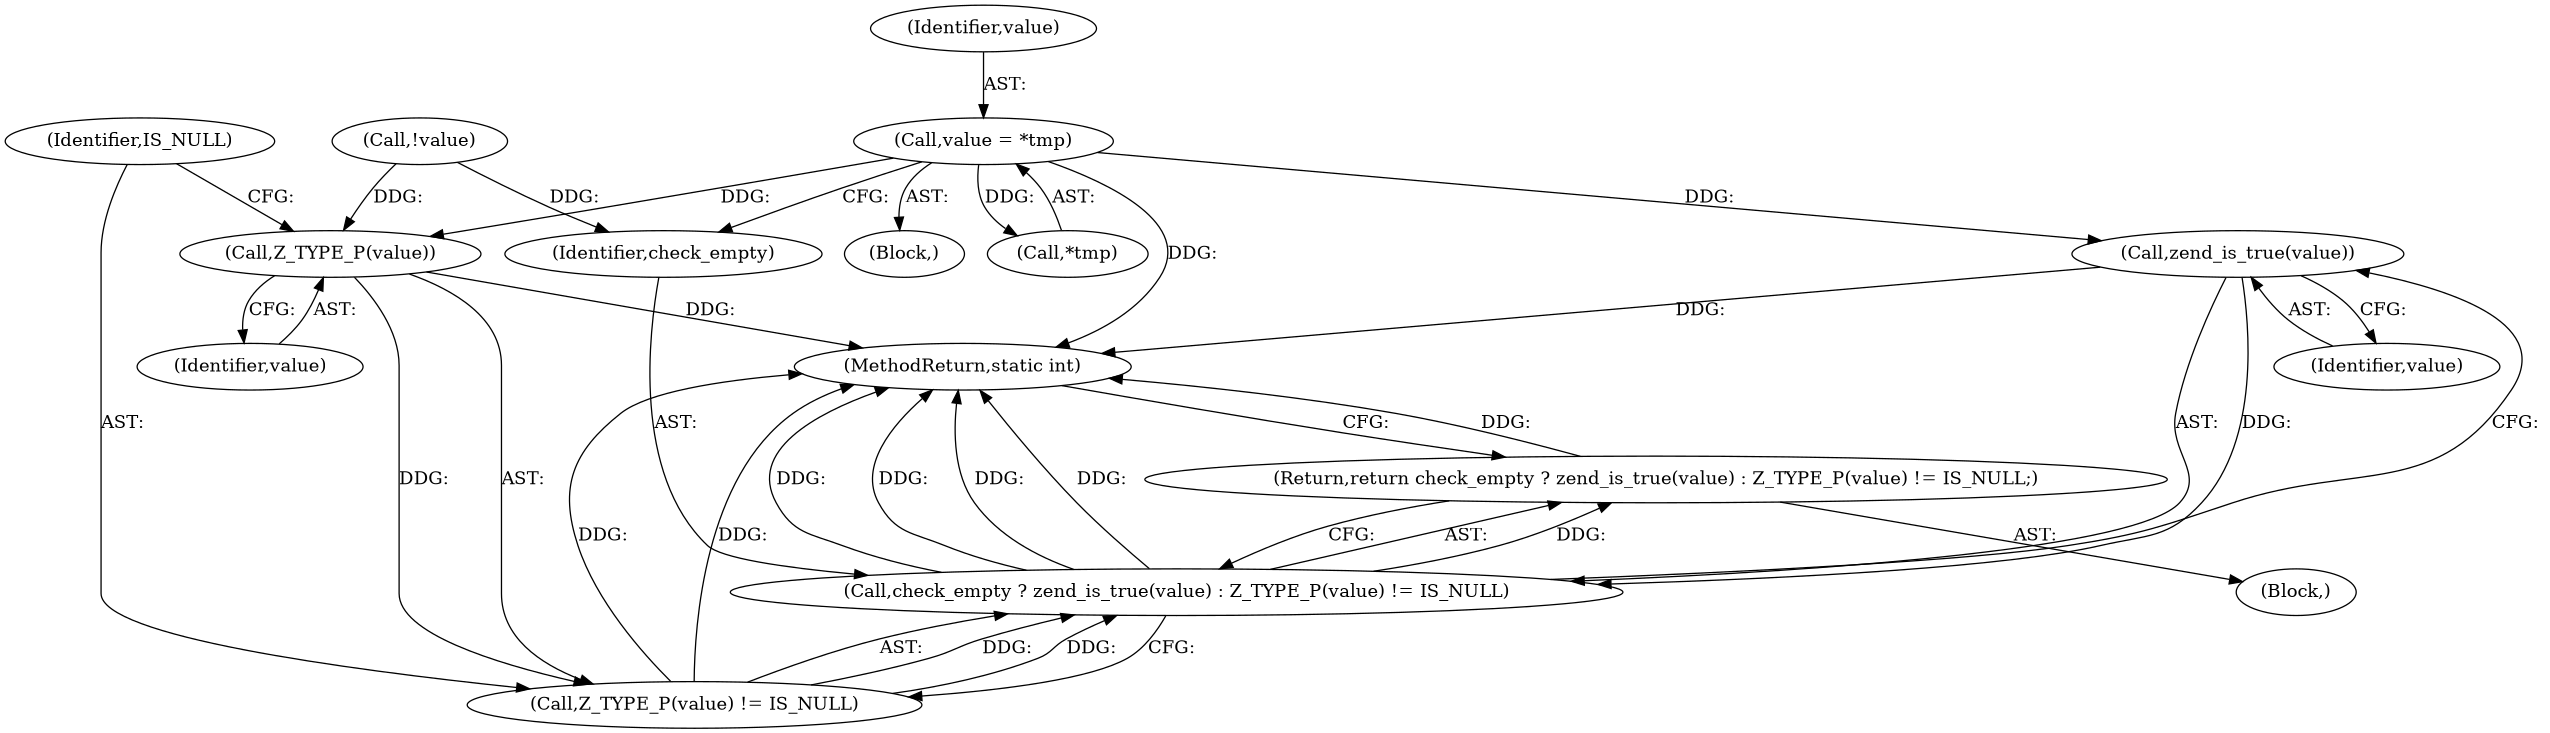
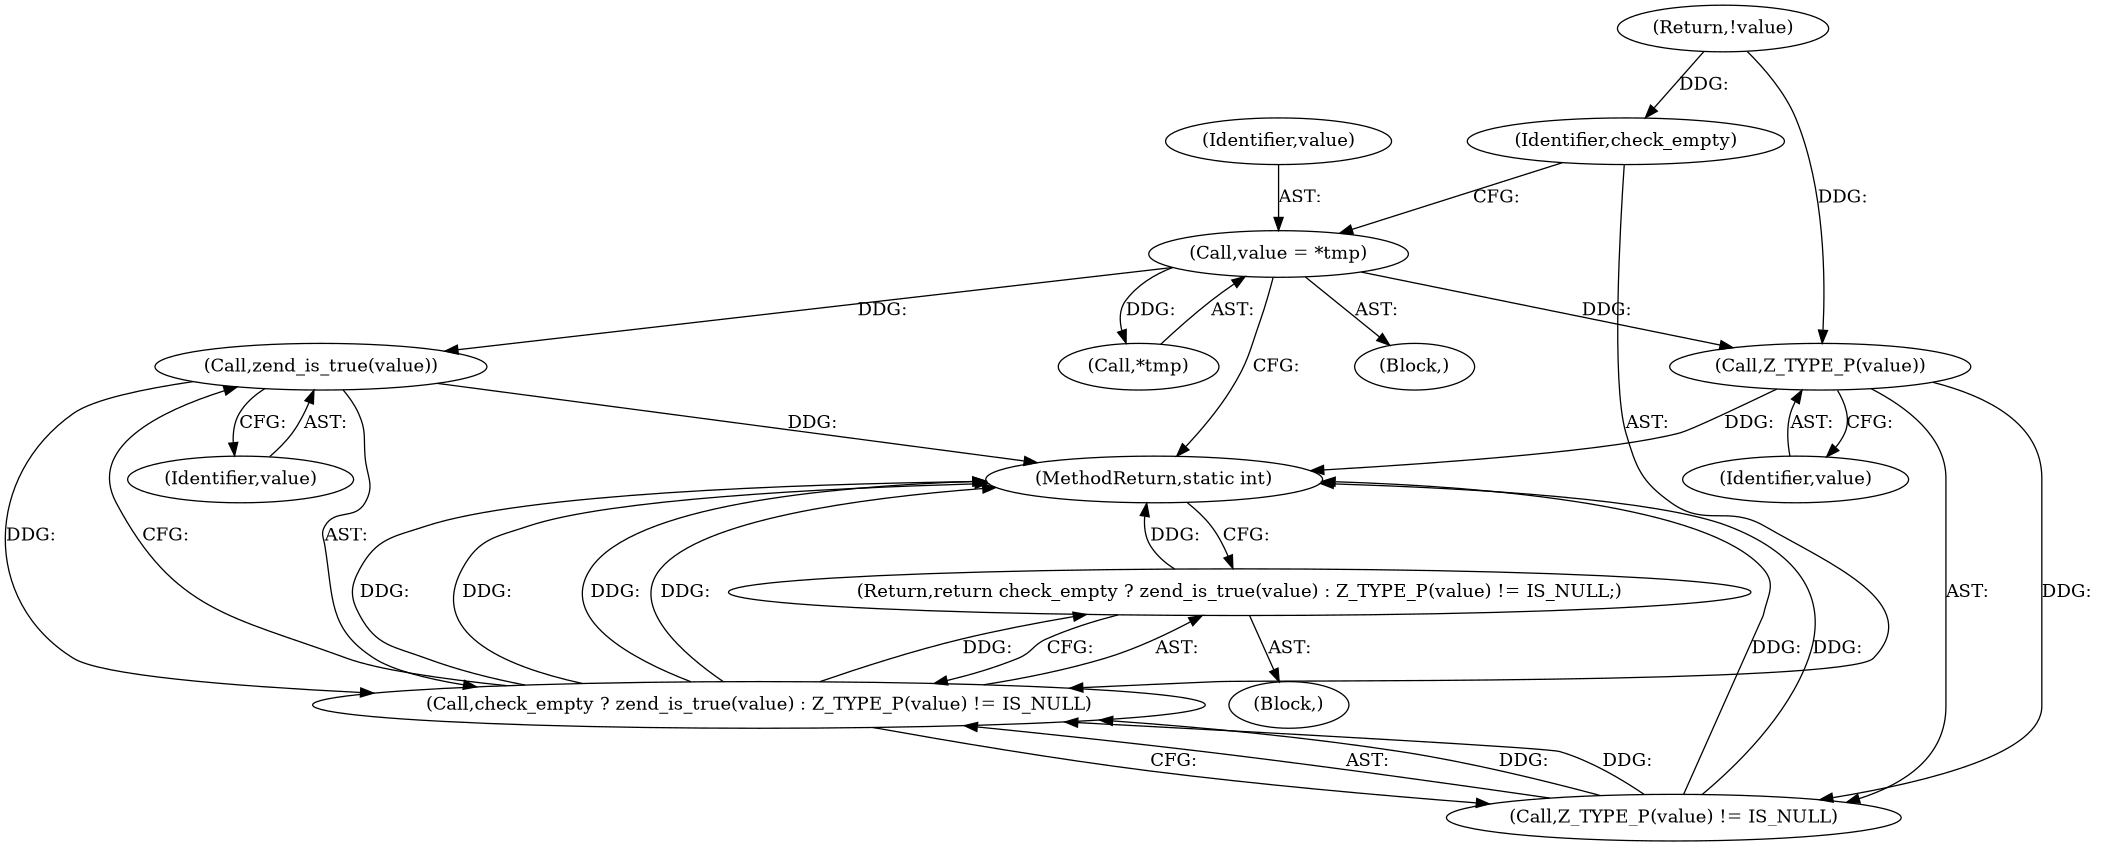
(140, 141) -> none
(420, 141) -> (1723, 29)
(826, 193) -> (1457, 196)
(1195, 254) -> (1279, 367)
